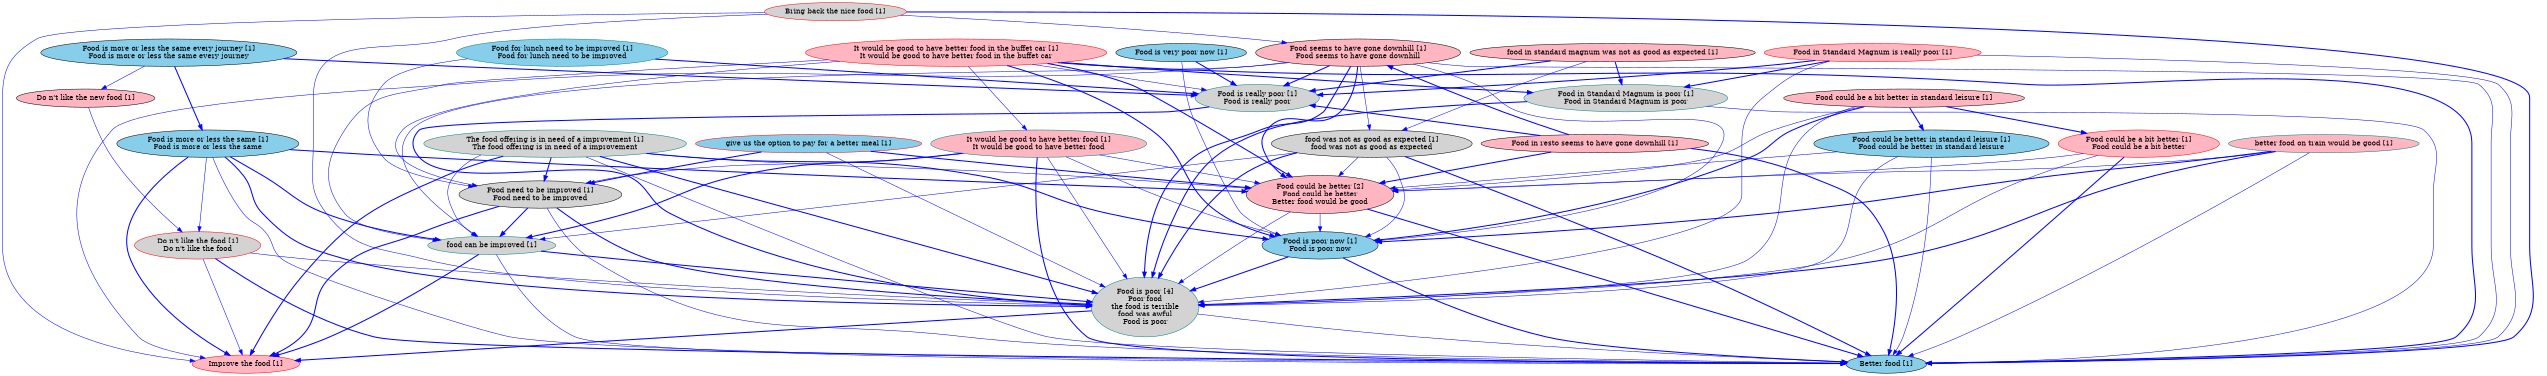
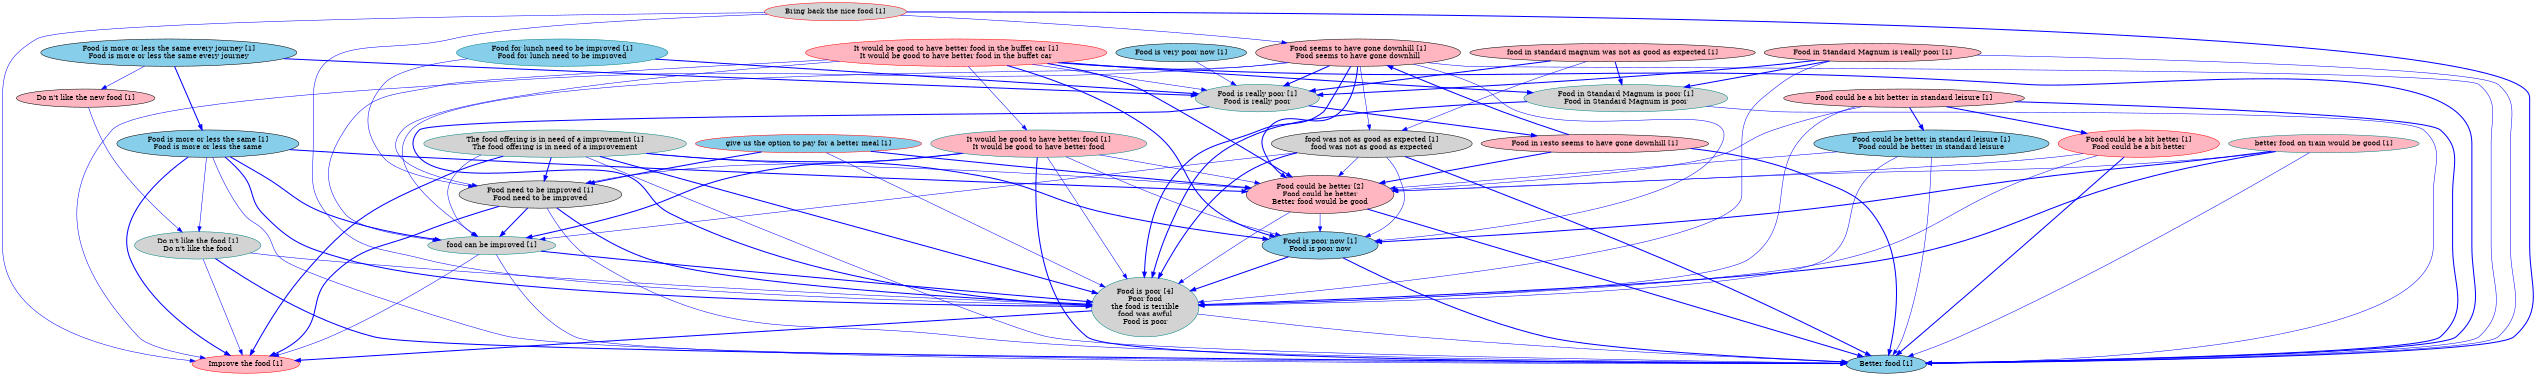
(1873, 53) -> (1873, 53)
(1223, 77) -> (1223, 77)
(1433, 121) -> (1414, 120)
(1210, 154) -> none
(1629, 196) -> (2455, 275)
(198, 245) -> (198, 245)
(382, 311) -> (382, 311)
